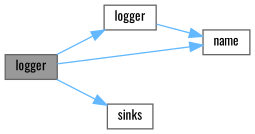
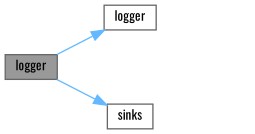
(226, 42) -> none
